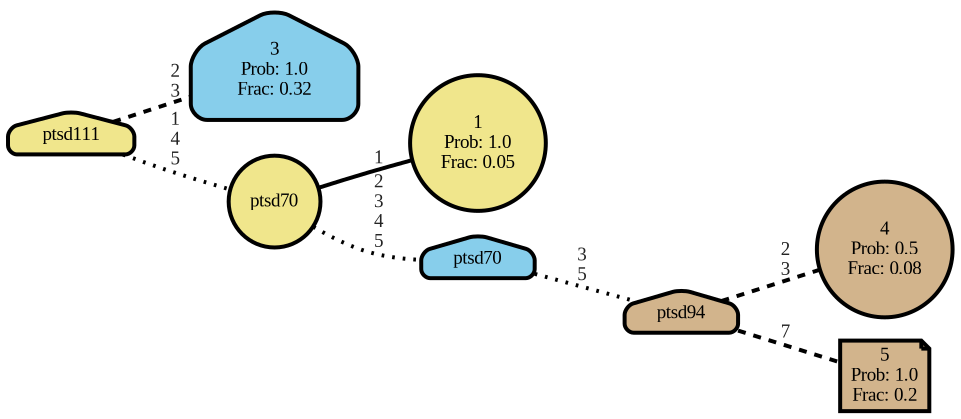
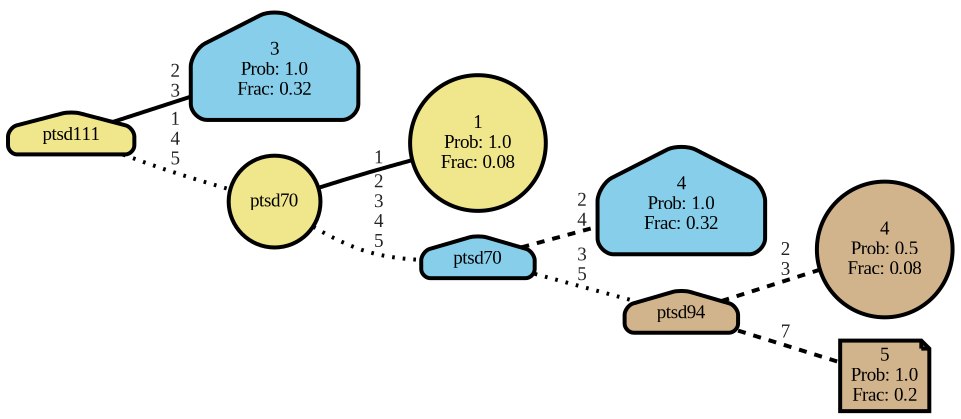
(152, 109) -> (152, 109)
(478, 143) -> (478, 143)
none -> (681, 204)
